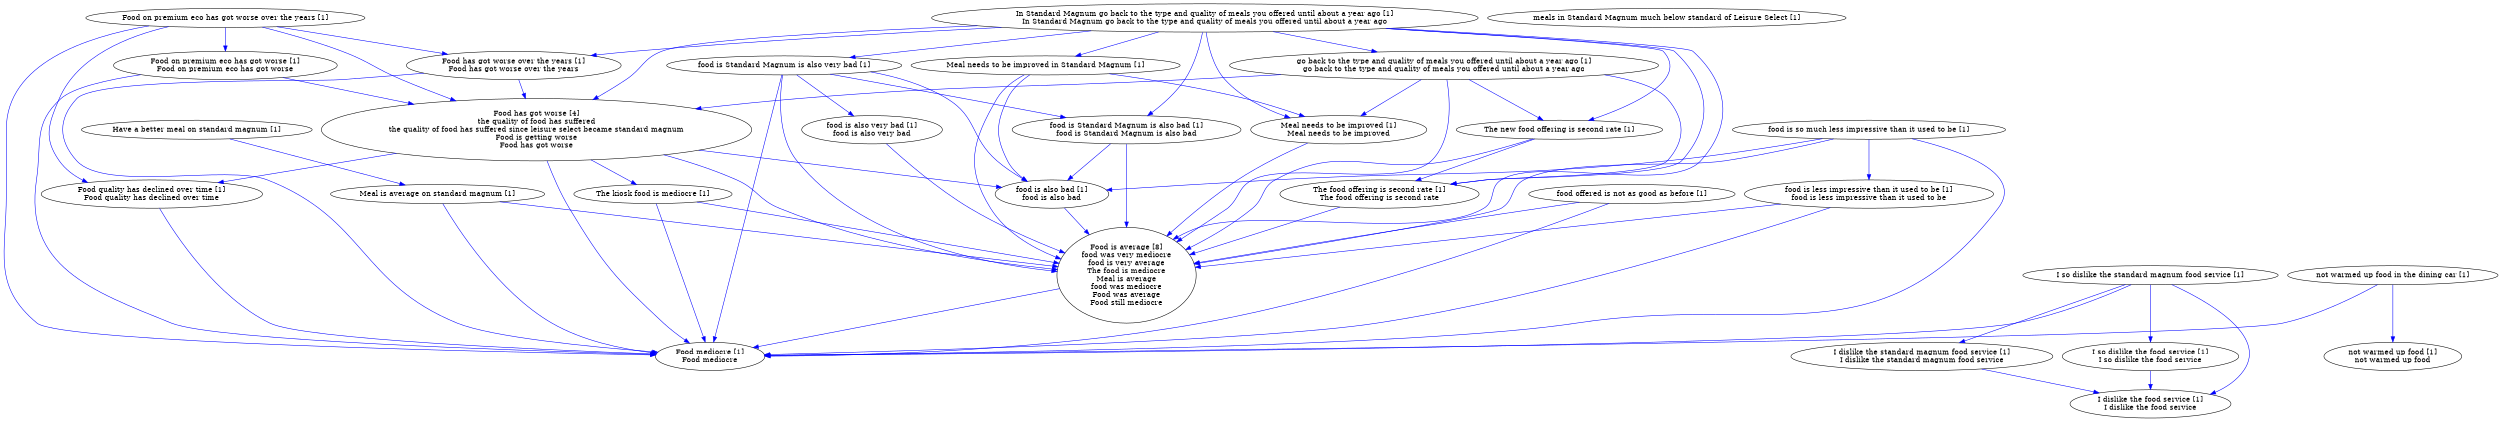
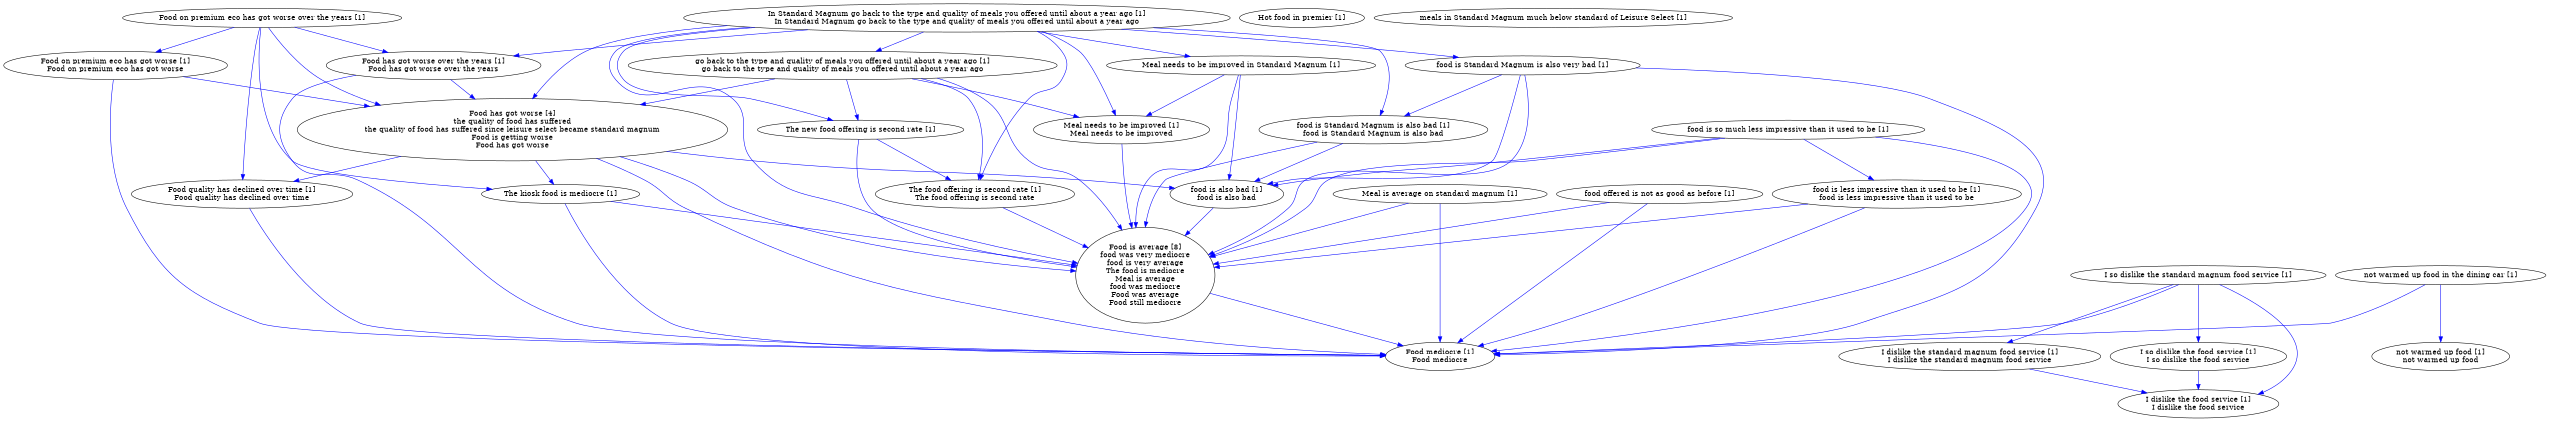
none -> (1302, 18)
(197, 130) -> none
(872, 130) -> none
(146, 338) -> (318, 170)
